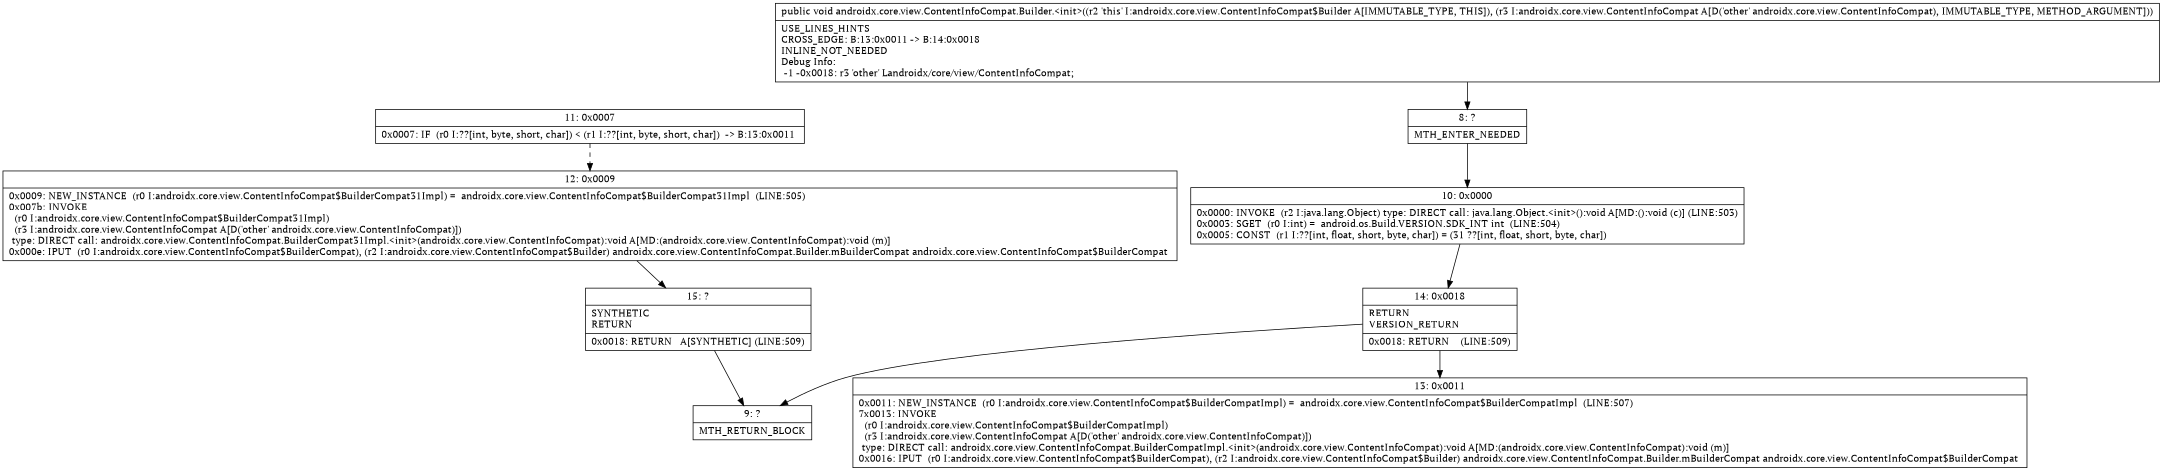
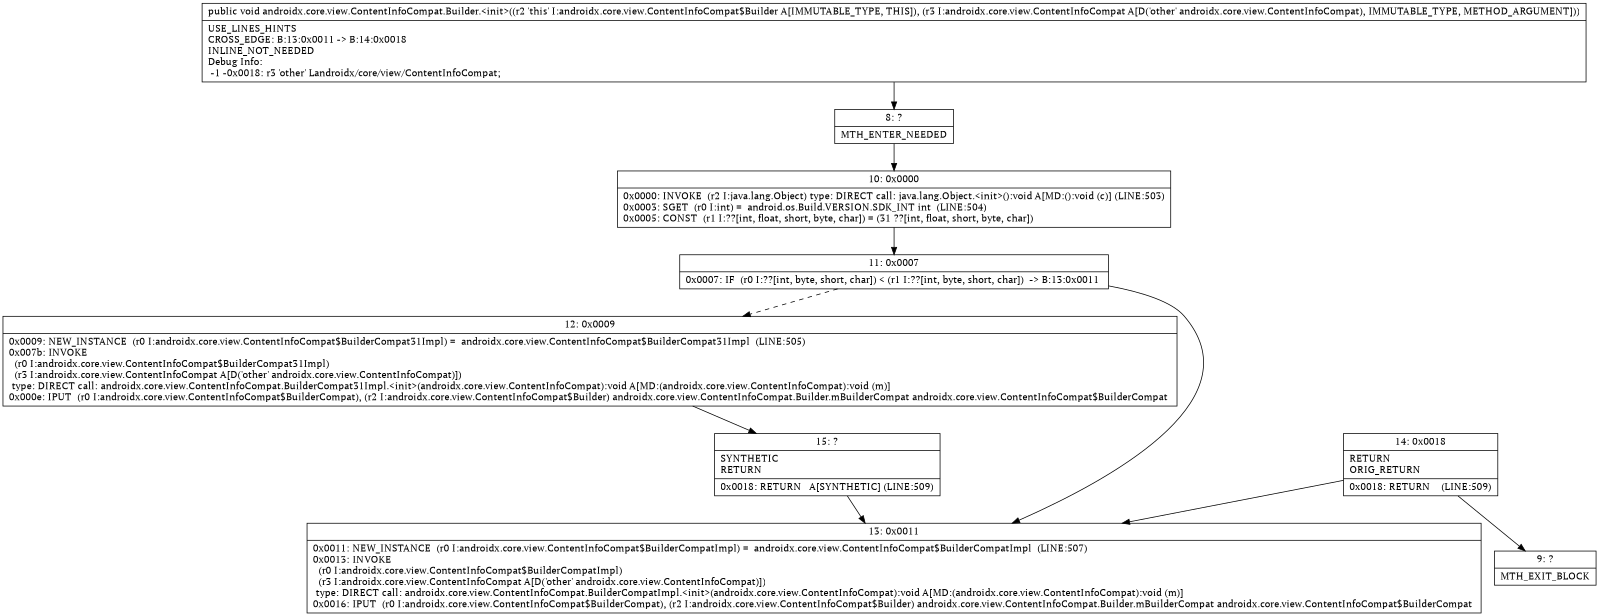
(1455, 262) -> (894, 237)
(1414, 324) -> (1385, 470)
(727, 375) -> (854, 506)
(901, 414) -> (355, 560)
none -> (1180, 416)
(752, 431) -> (1545, 576)
